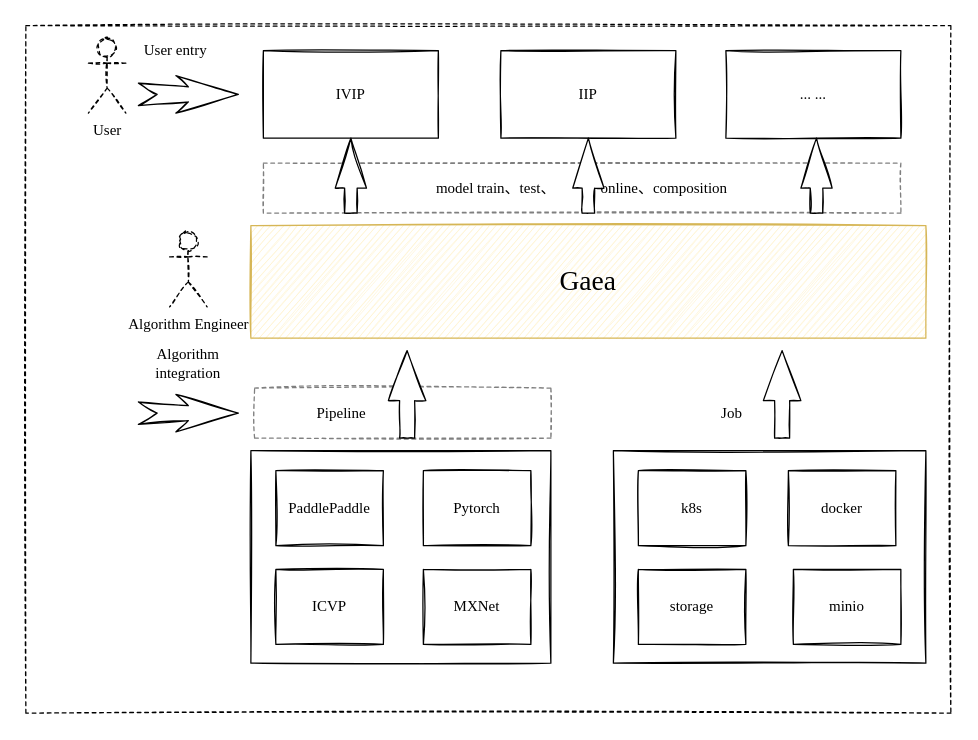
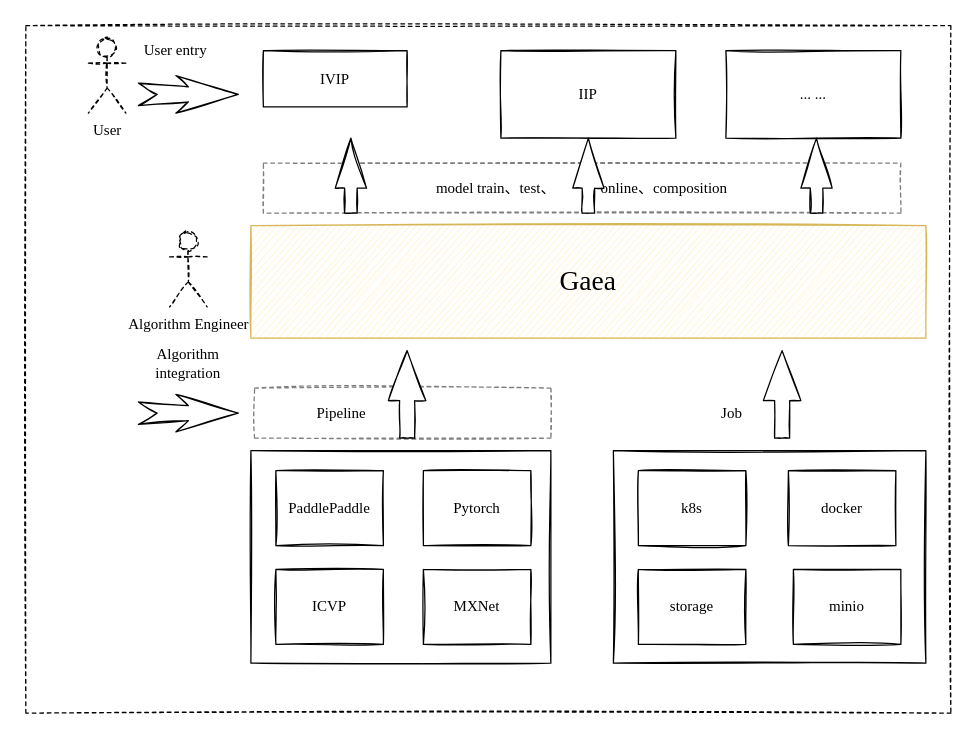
(351, 94) -> (335, 79)
